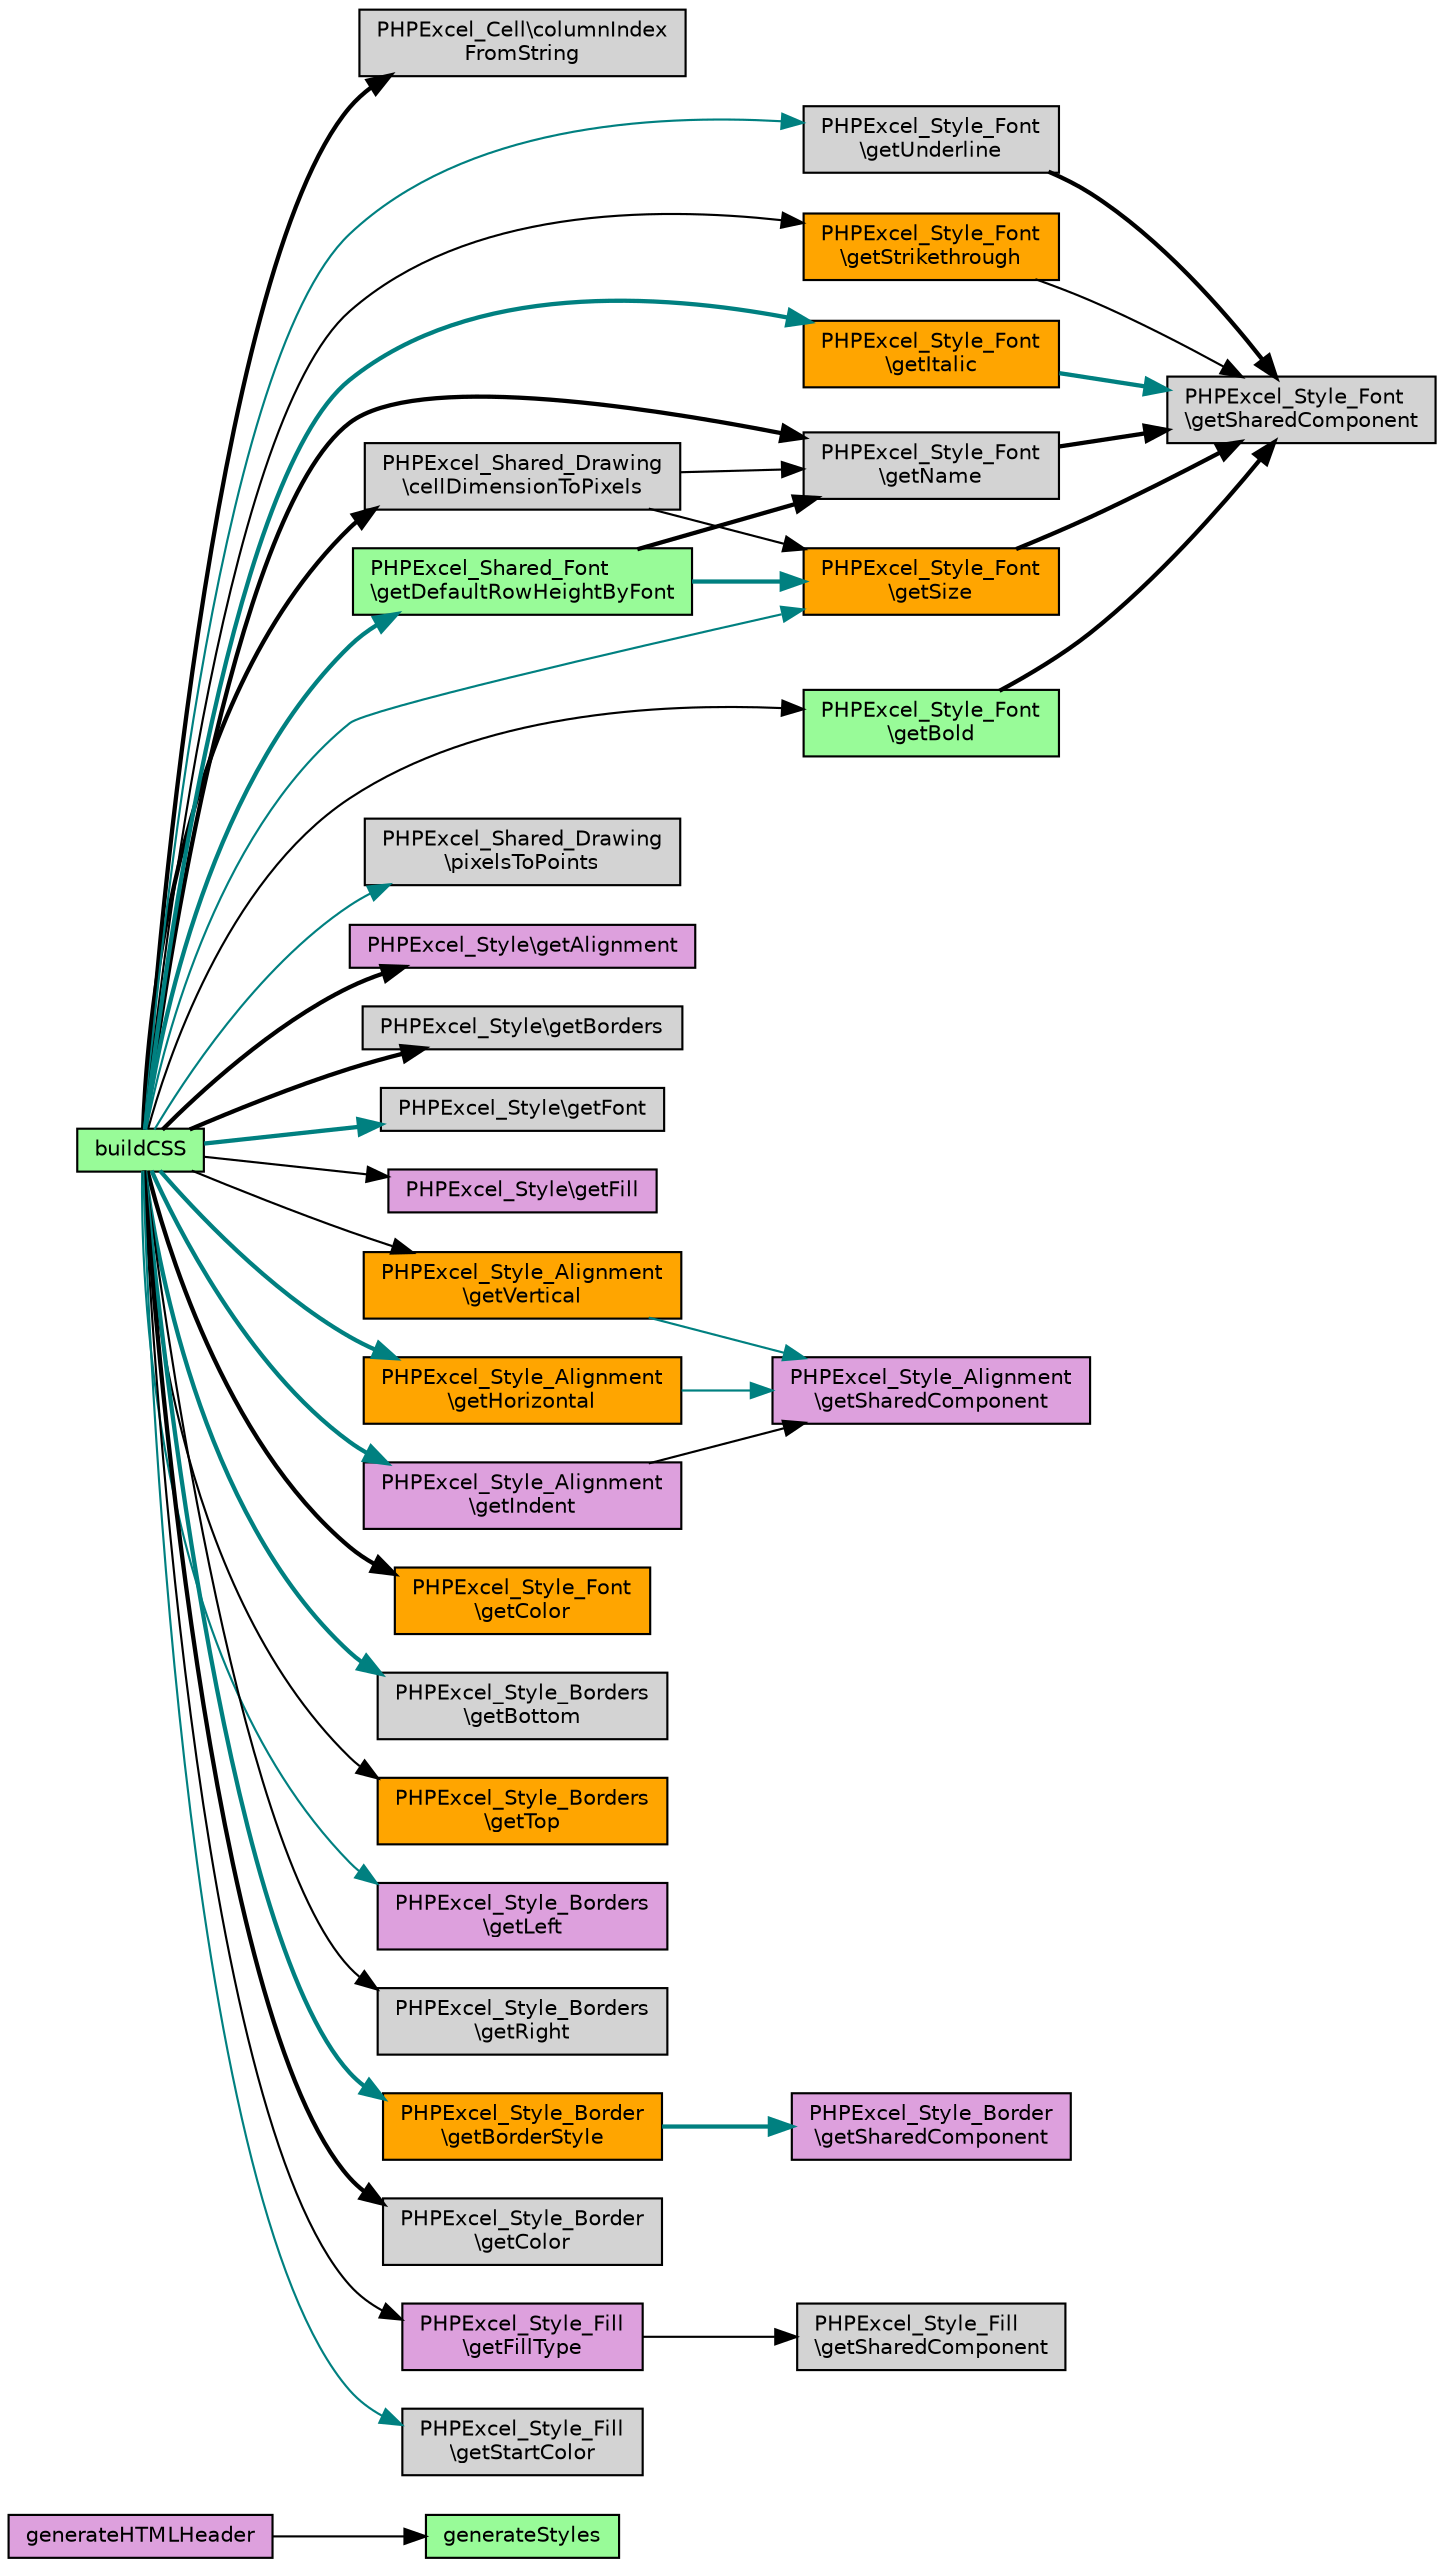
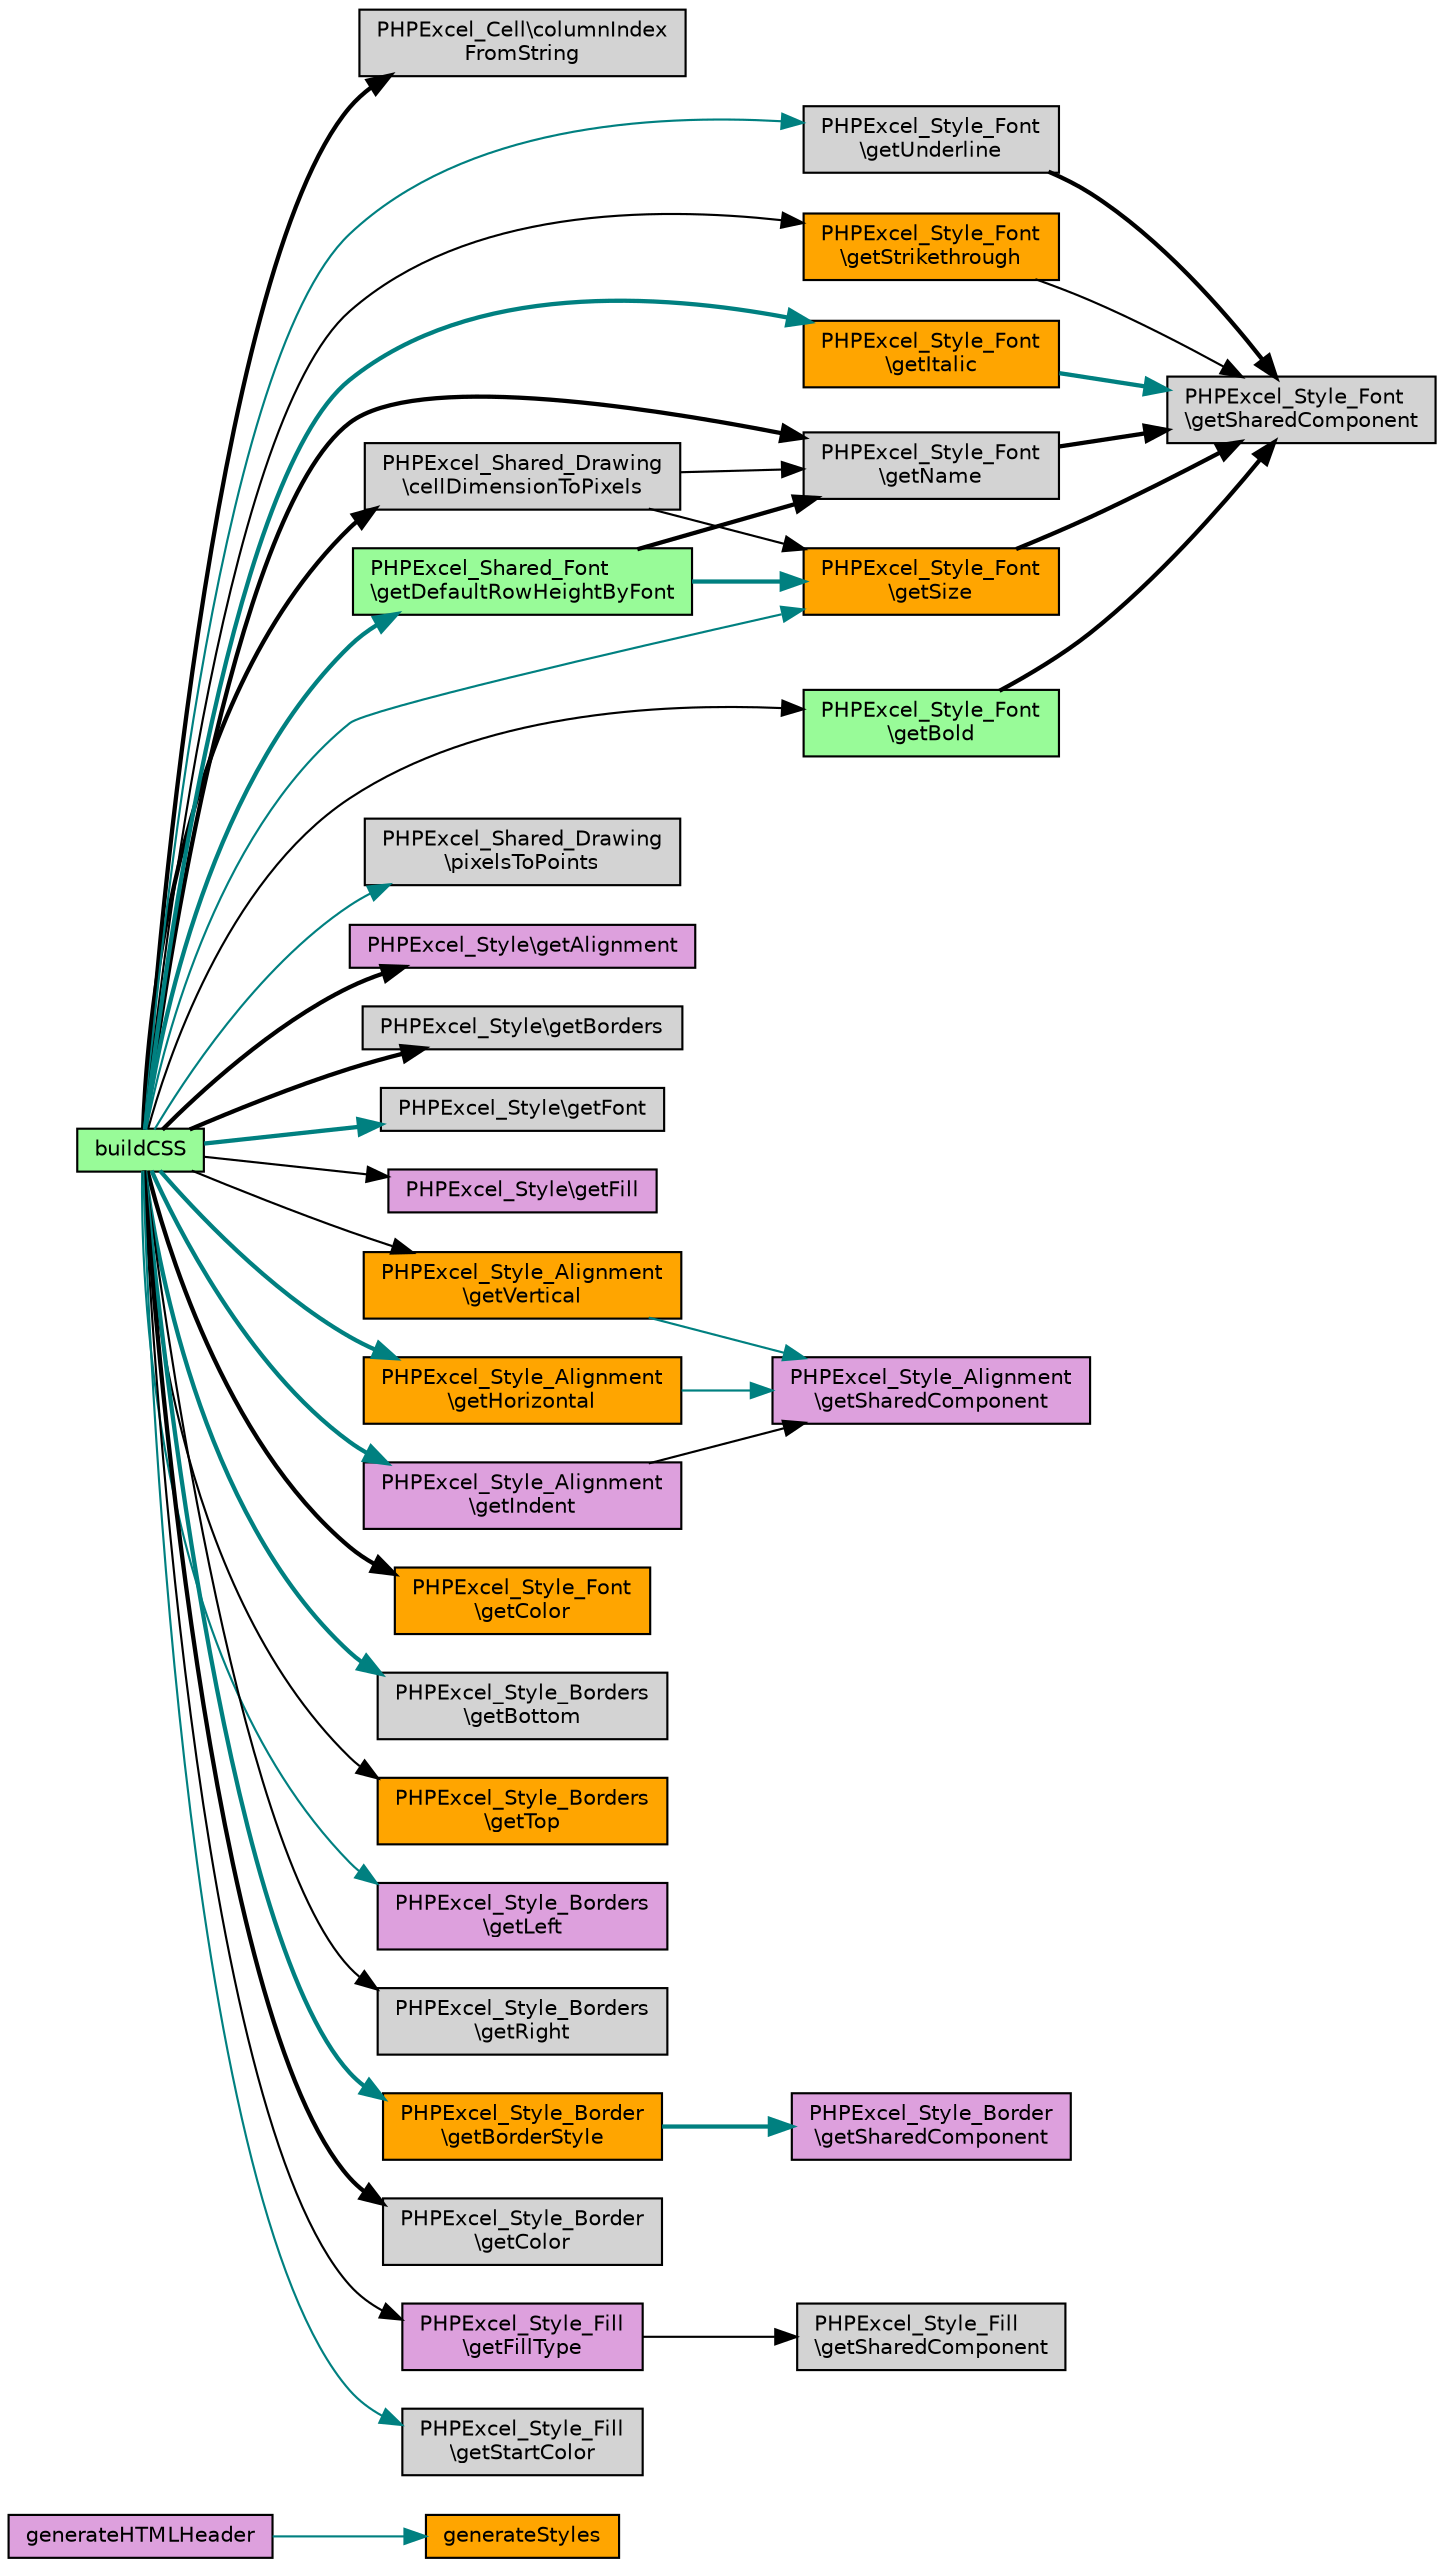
(338, 2536) -> (338, 2536)
(523, 2536) -> (523, 2536)
